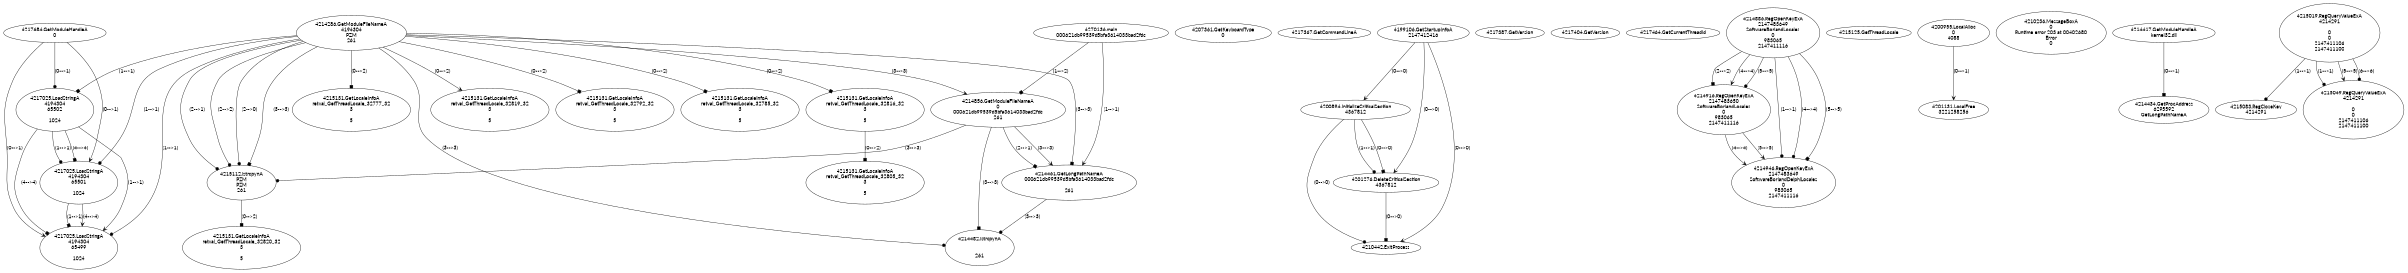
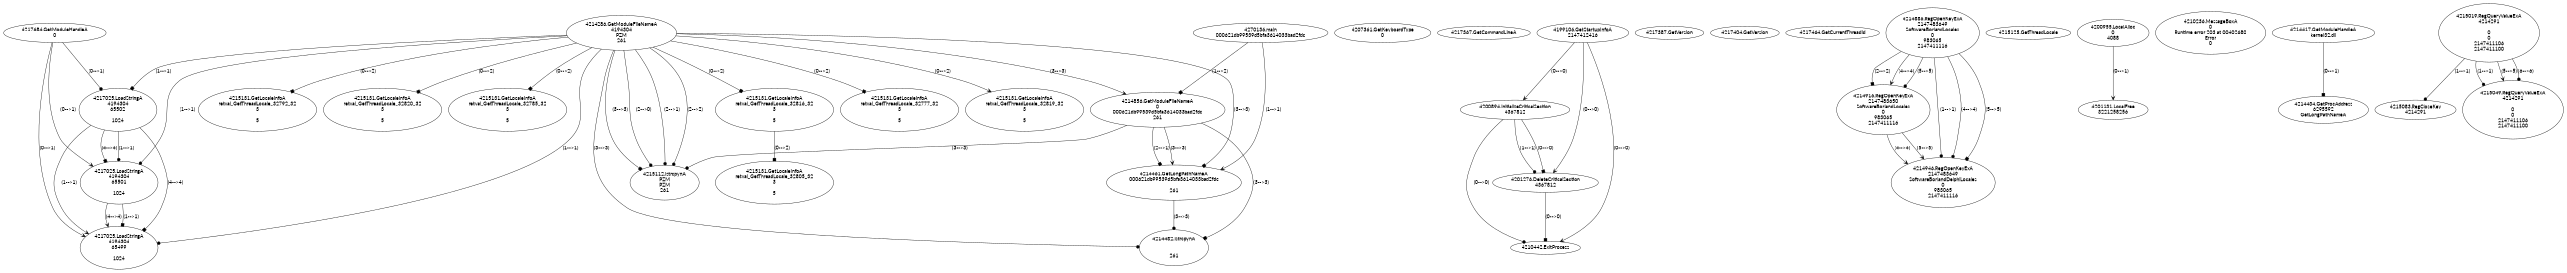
(242, 211) -> (498, 64)
